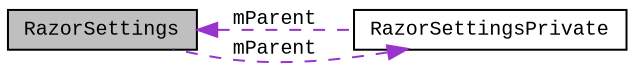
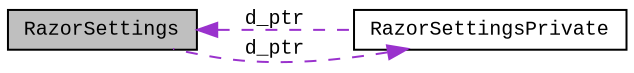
(275, 19) -> (275, 19)
(275, 49) -> (275, 49)
